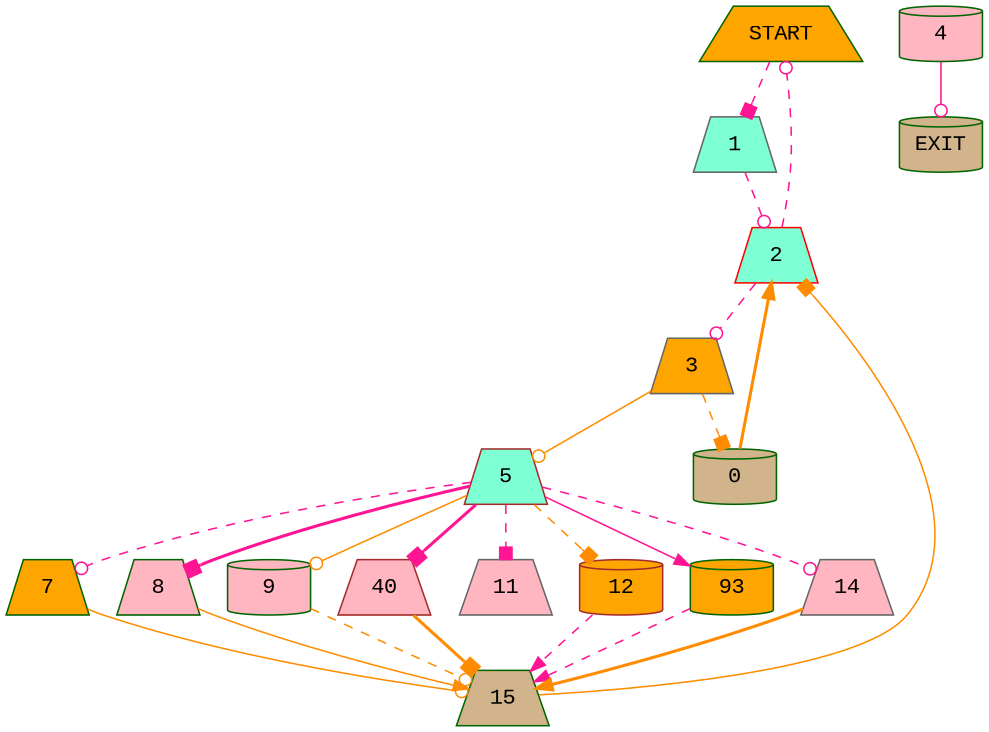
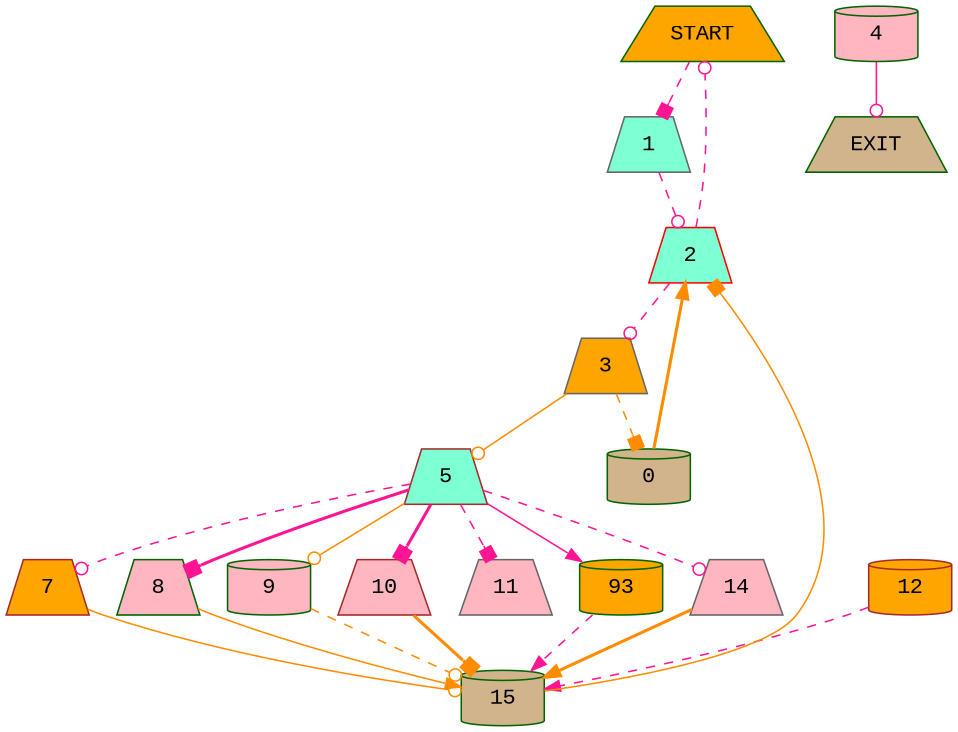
(941, 145) -> (876, 145)
(558, 527) -> none
(48, 587) -> (48, 587)
(384, 587) -> (384, 587)
(503, 698) -> (503, 698)
